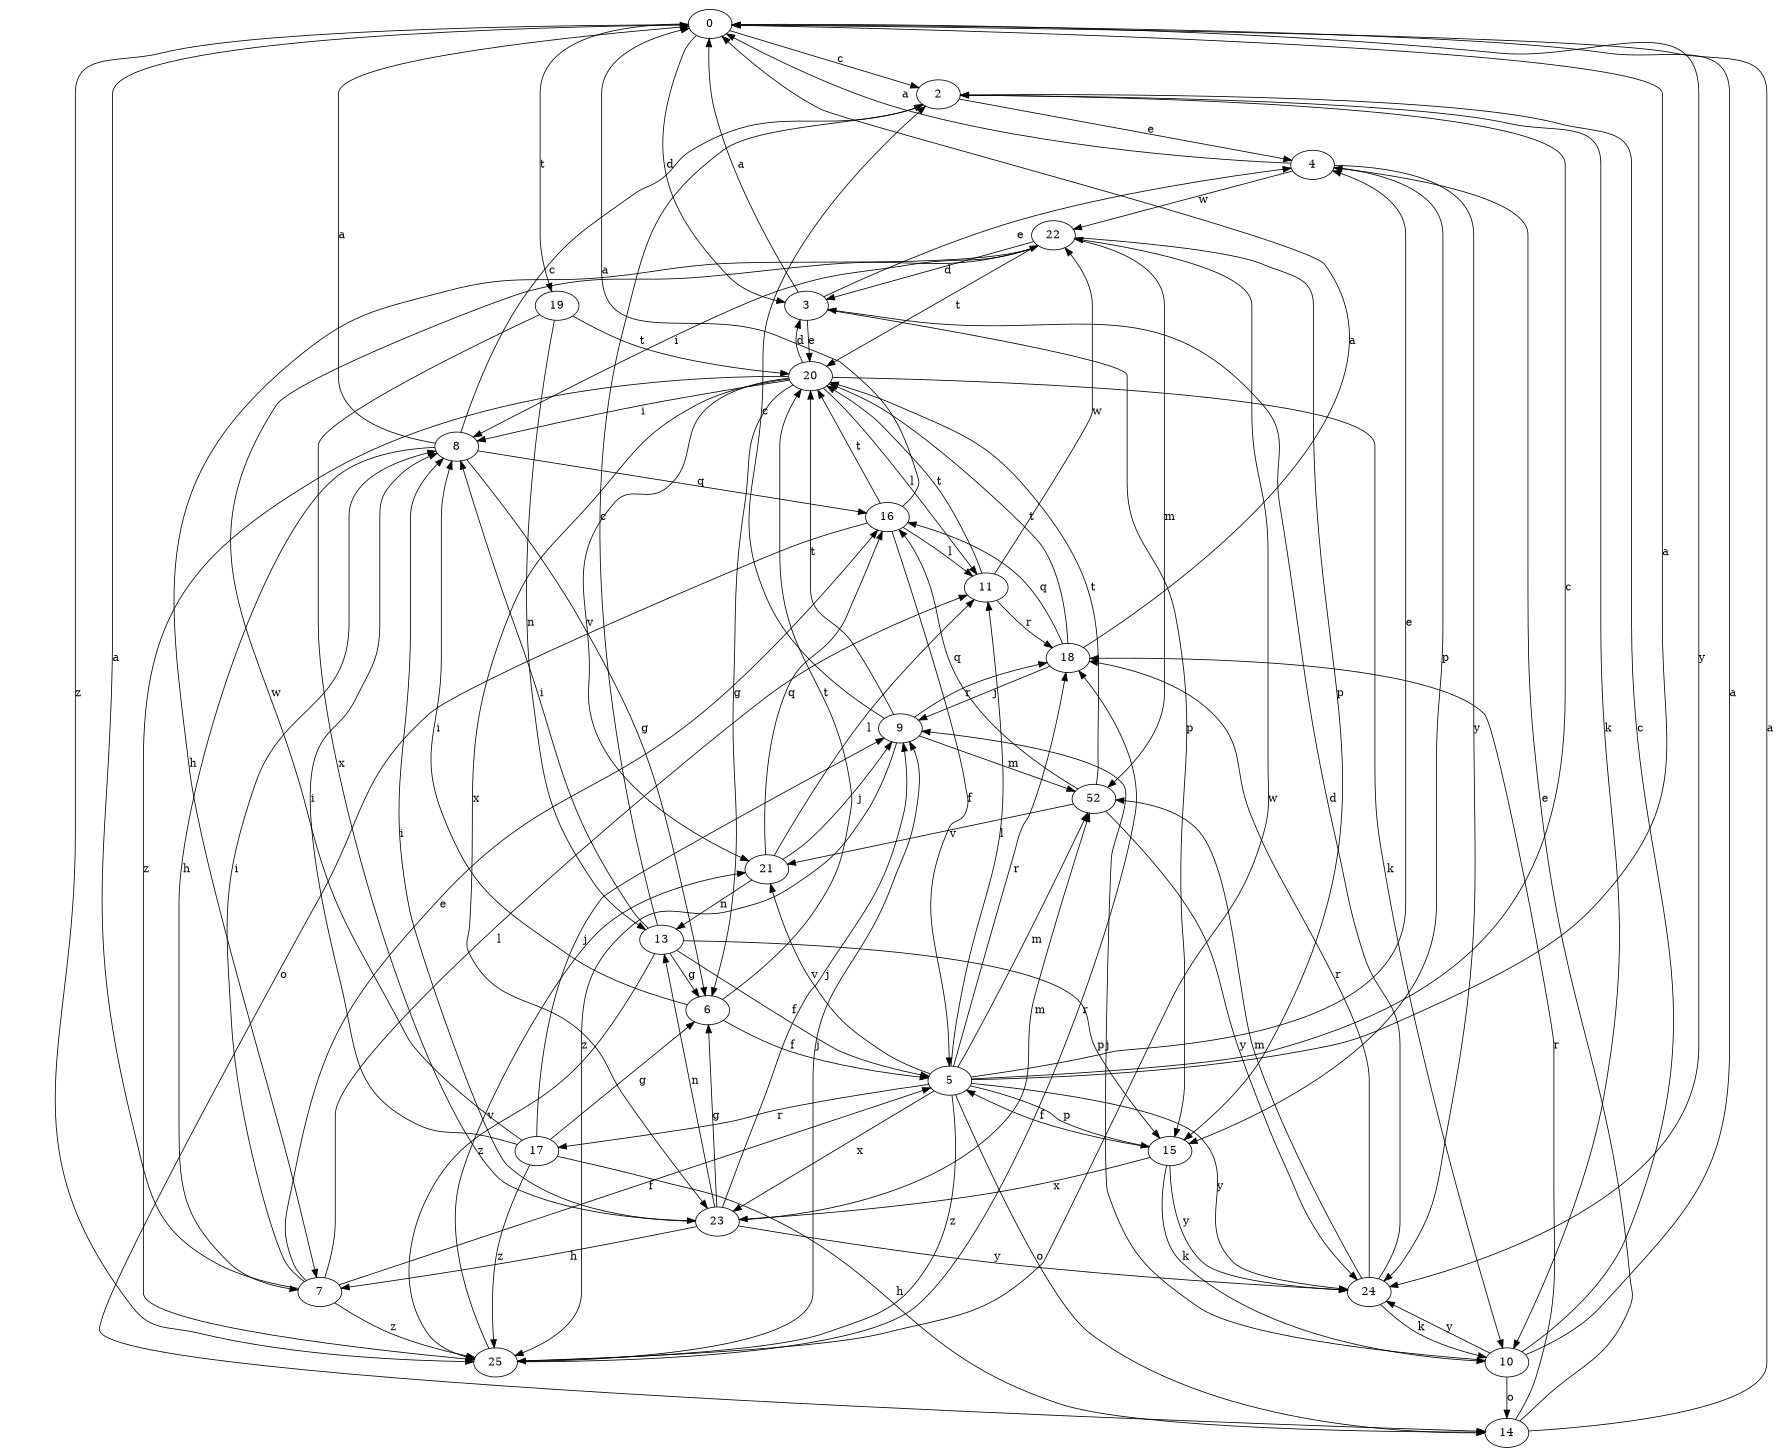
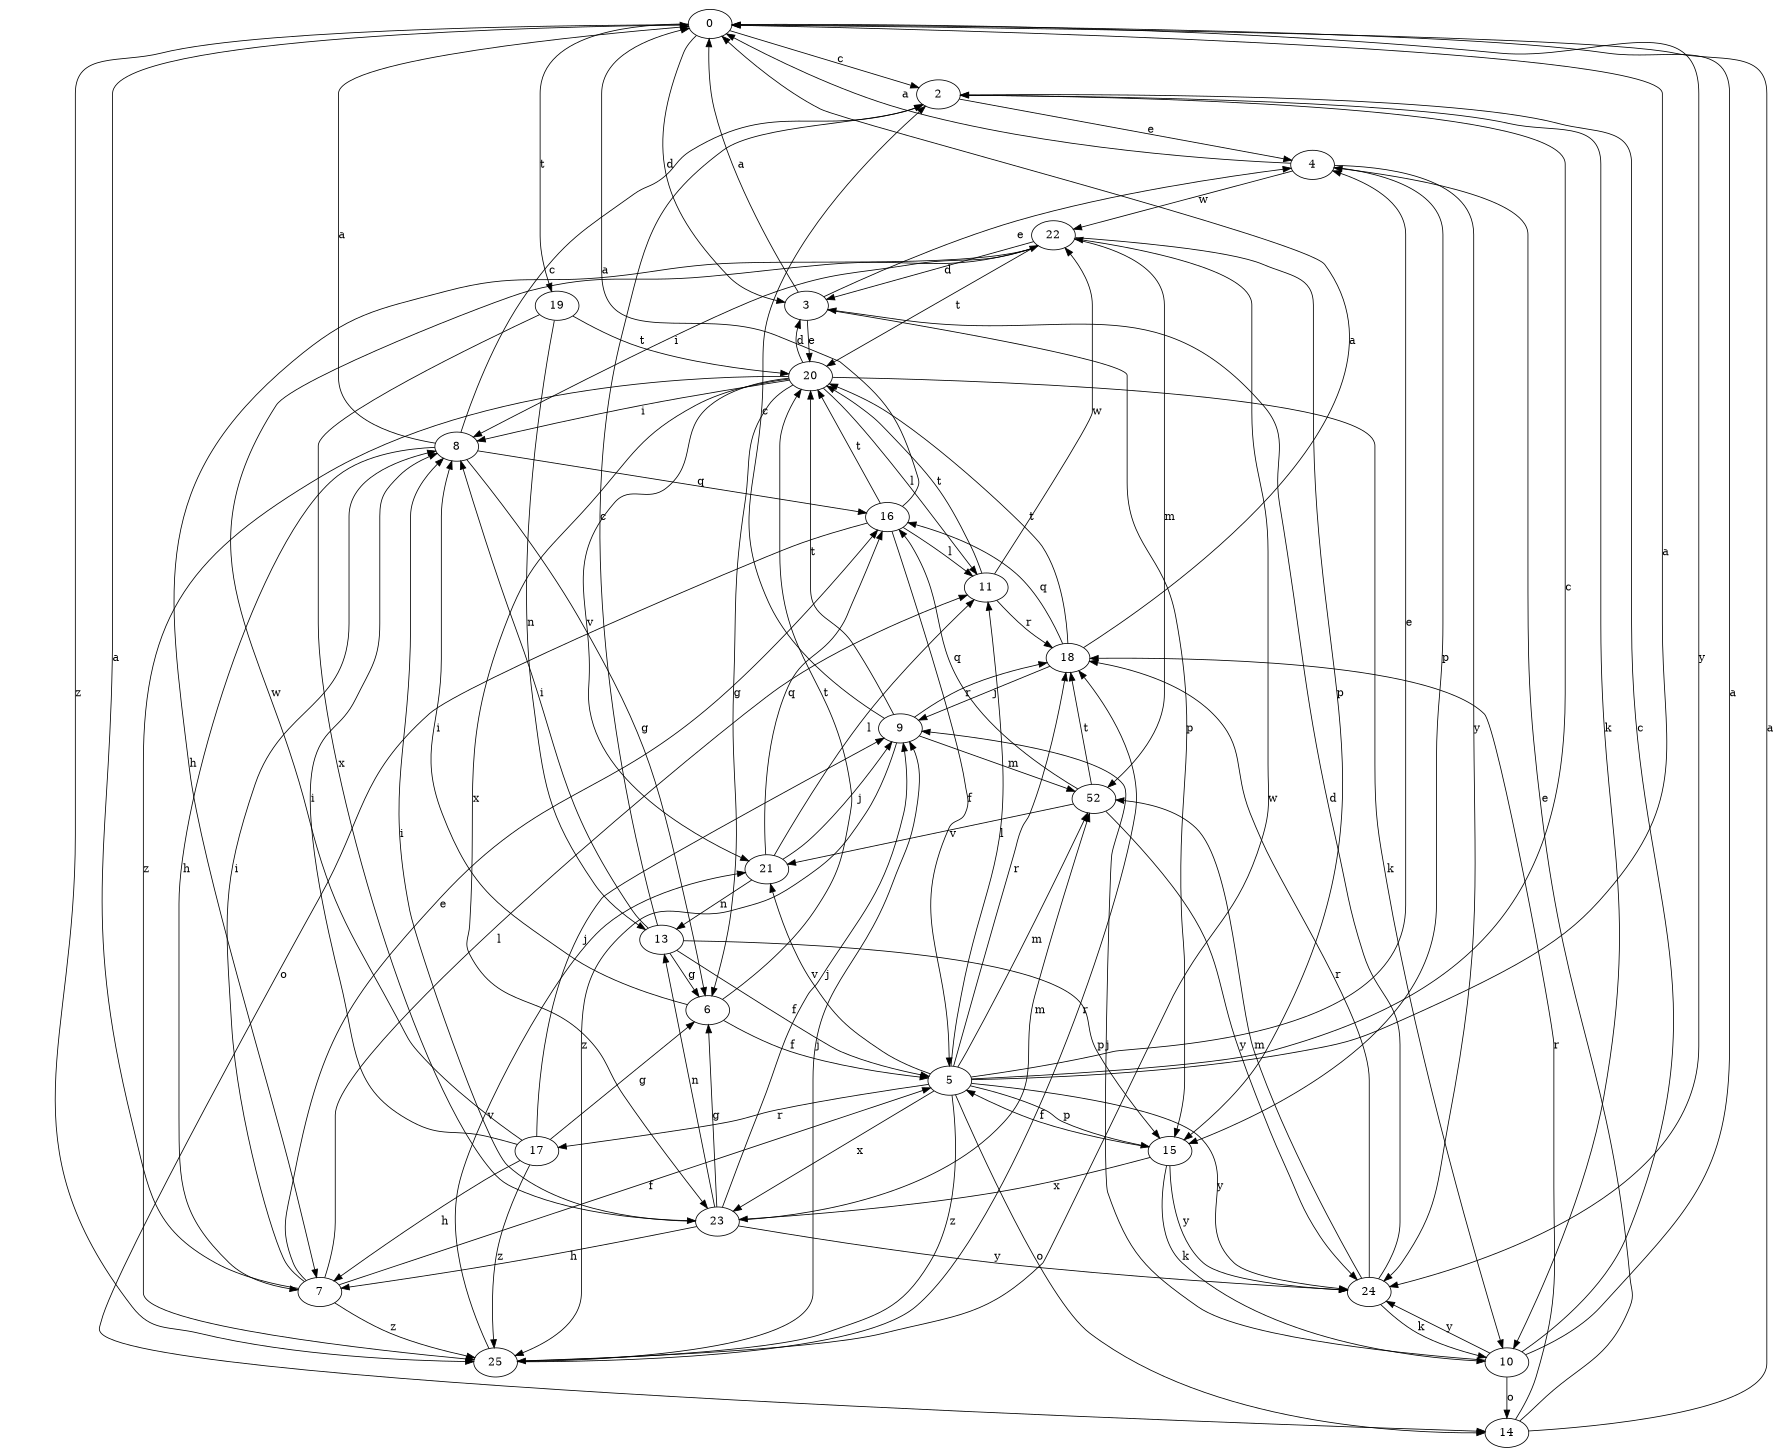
(1056, 527) -> (1082, 733)
(464, 1148) -> none
(991, 1374) -> (429, 1215)
